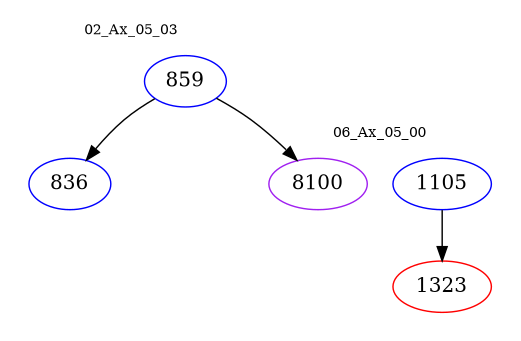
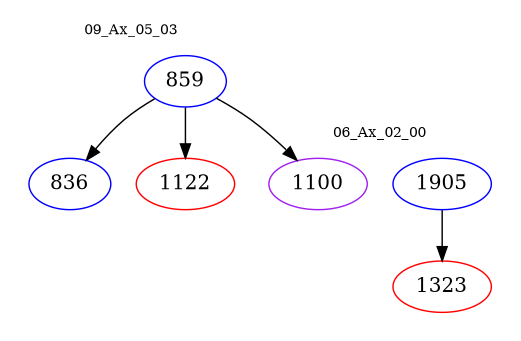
(131, 31) -> (131, 31)
(380, 133) -> (380, 133)
none -> (185, 184)
(318, 184) -> (318, 184)
(442, 184) -> (442, 184)
